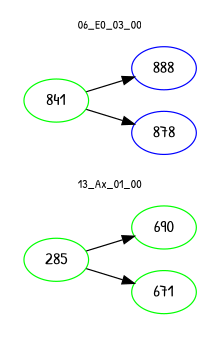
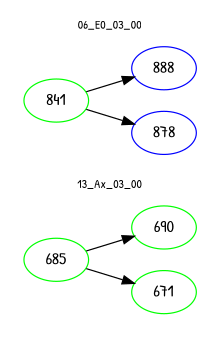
(110, 185) -> (110, 185)
(56, 260) -> (56, 260)
